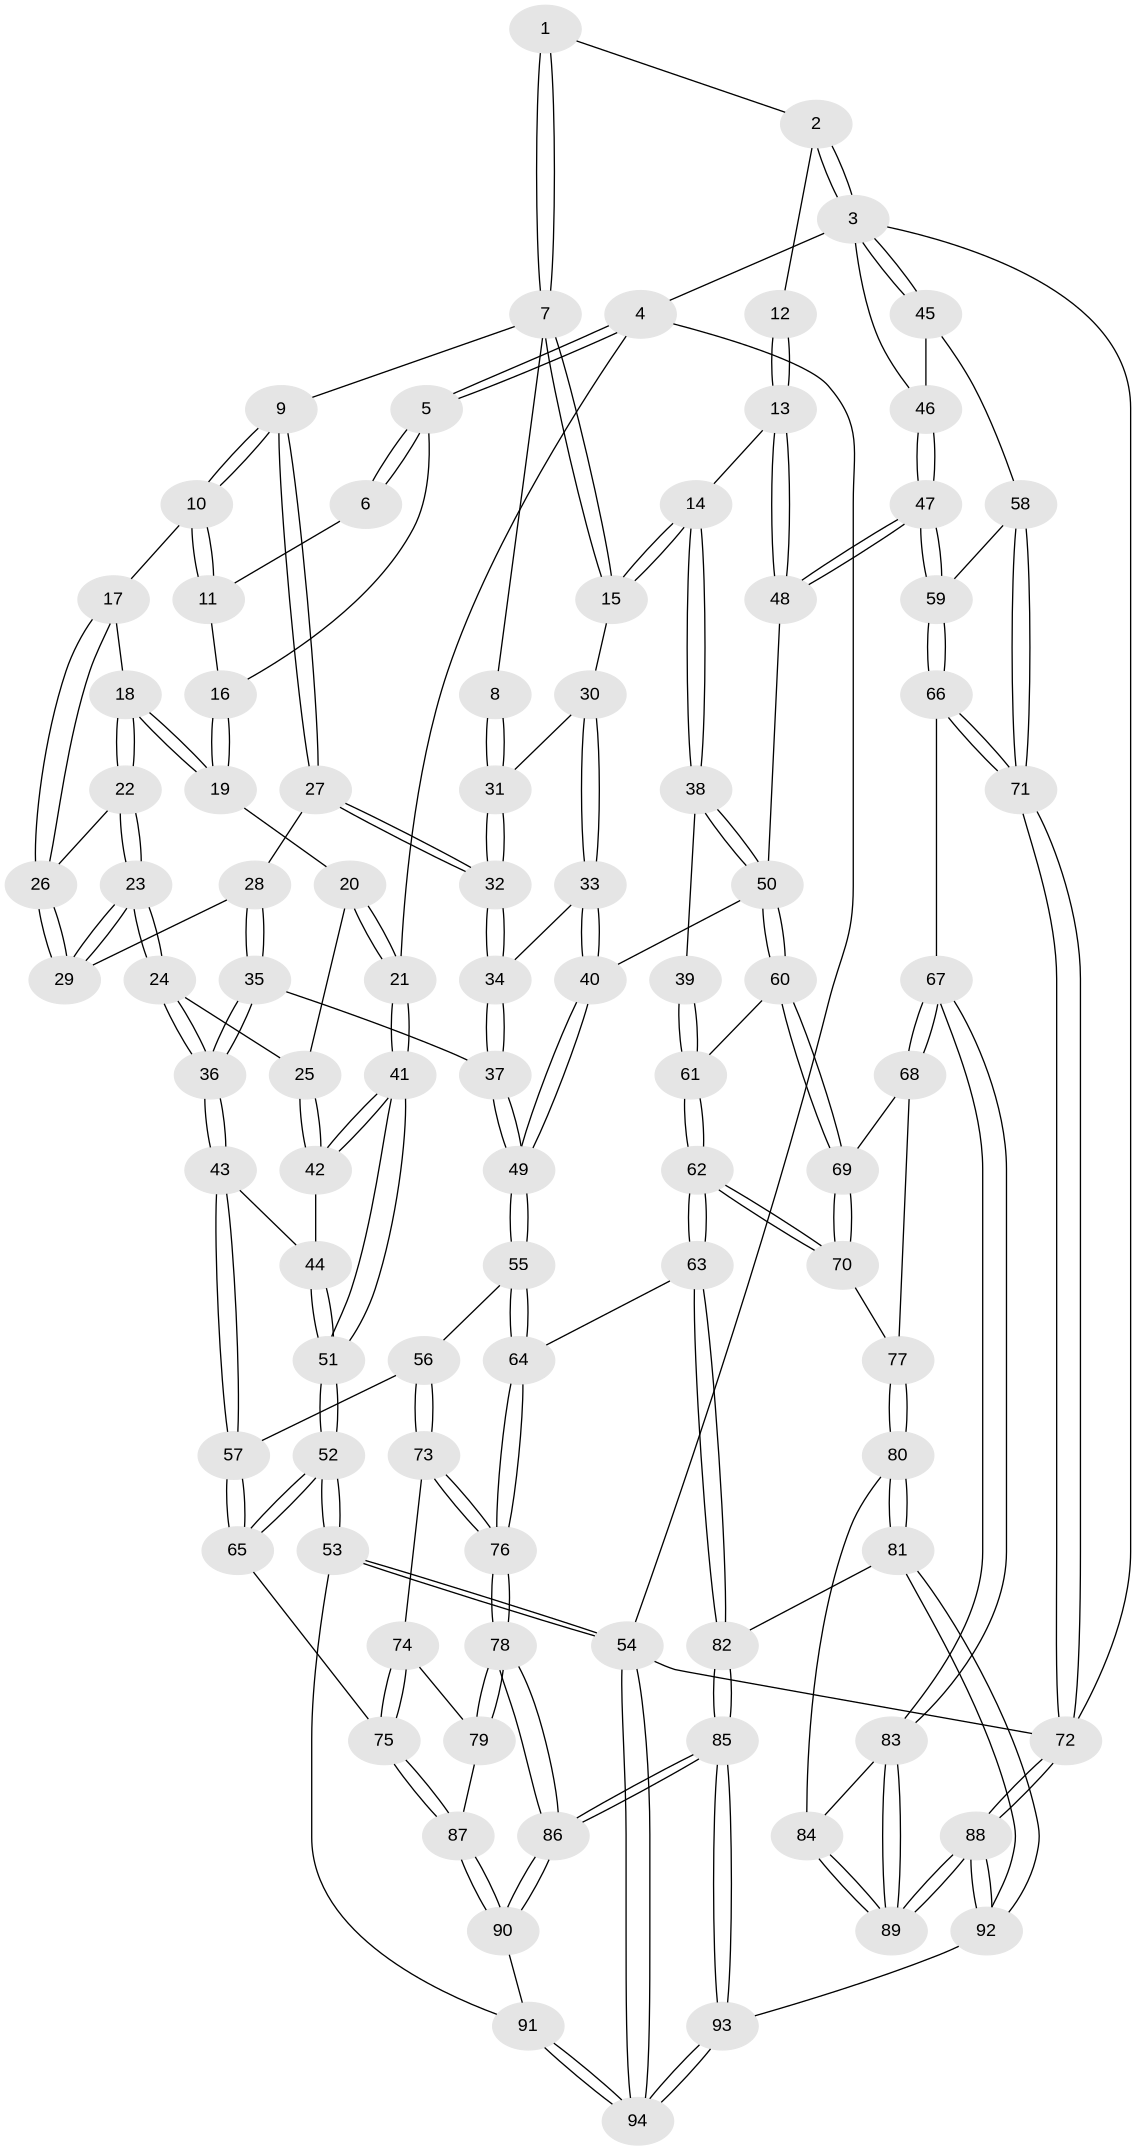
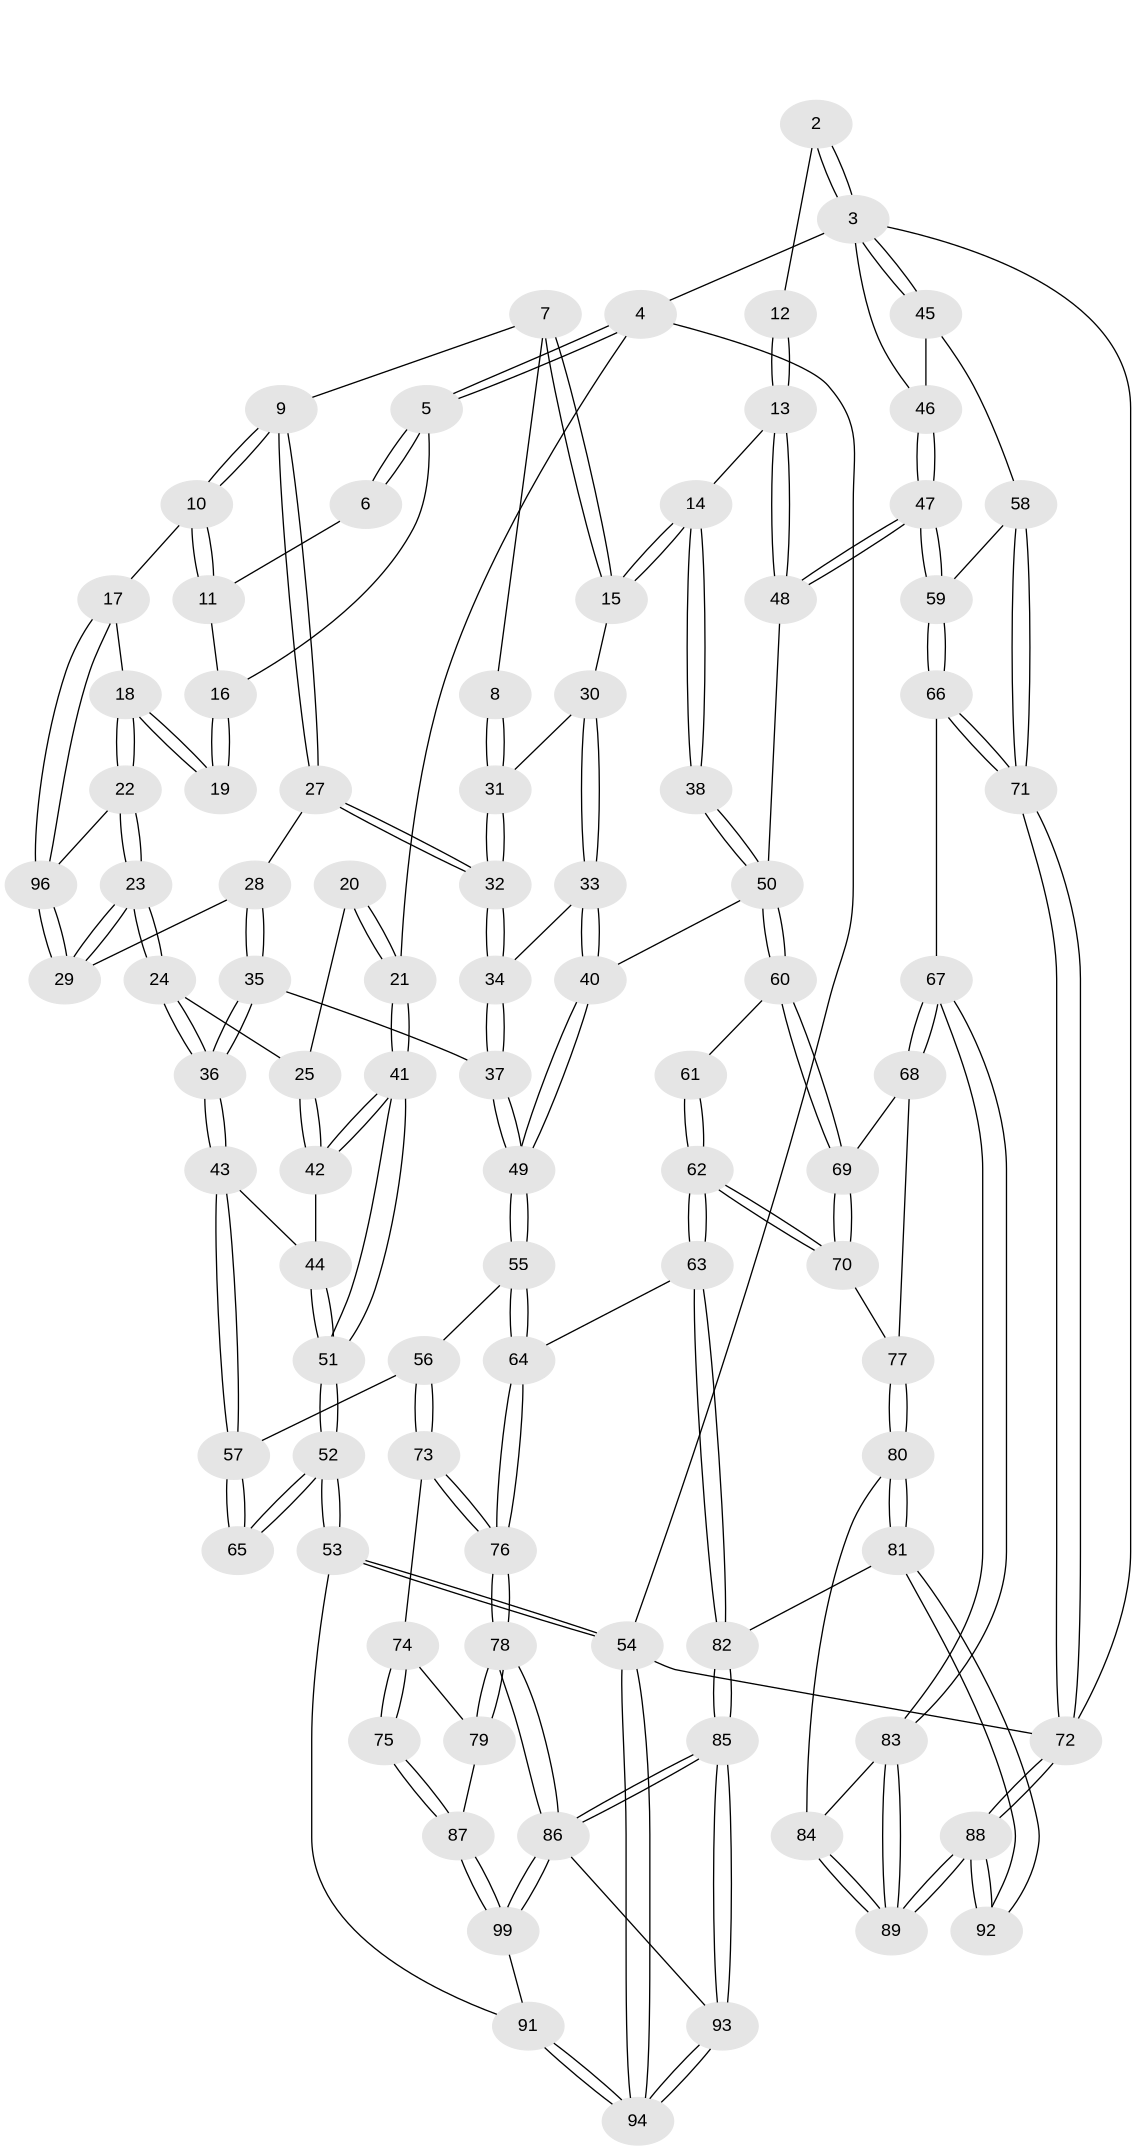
(546, 29) -> none
(277, 832) -> none
(41, 885) -> (41, 885)
(686, 980) -> none
(308, 1642) -> none
(503, 1931) -> (503, 1931)
(858, 1984) -> (638, 1931)
